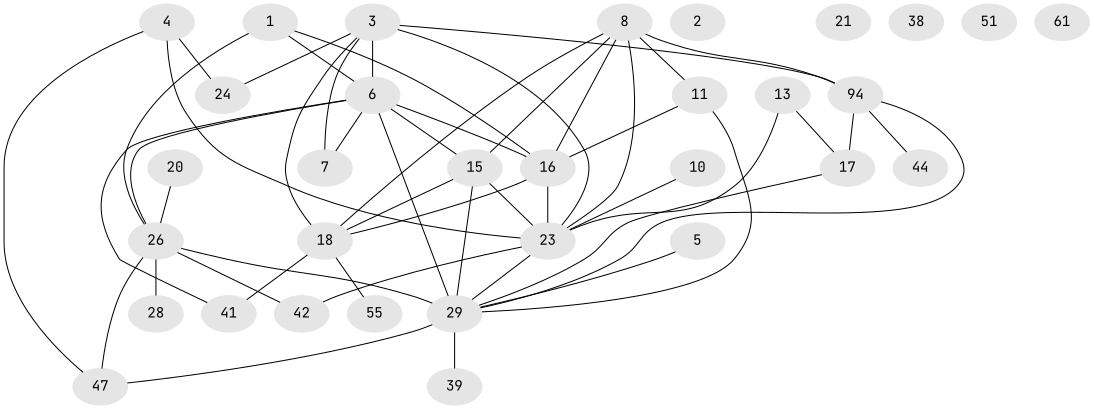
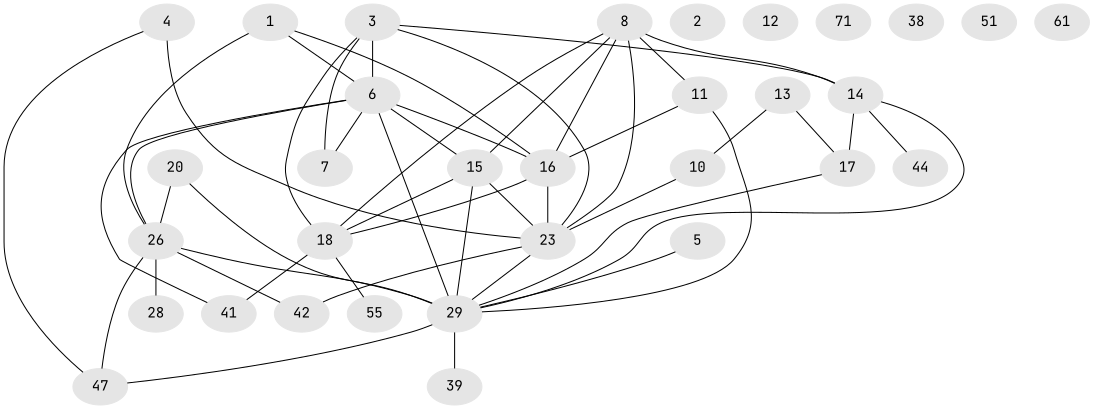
none -> (771, 22)
(843, 22) -> (843, 22)
(223, 95) -> none
(856, 95) -> (856, 95)
(731, 189) -> (740, 132)
none -> (288, 259)
